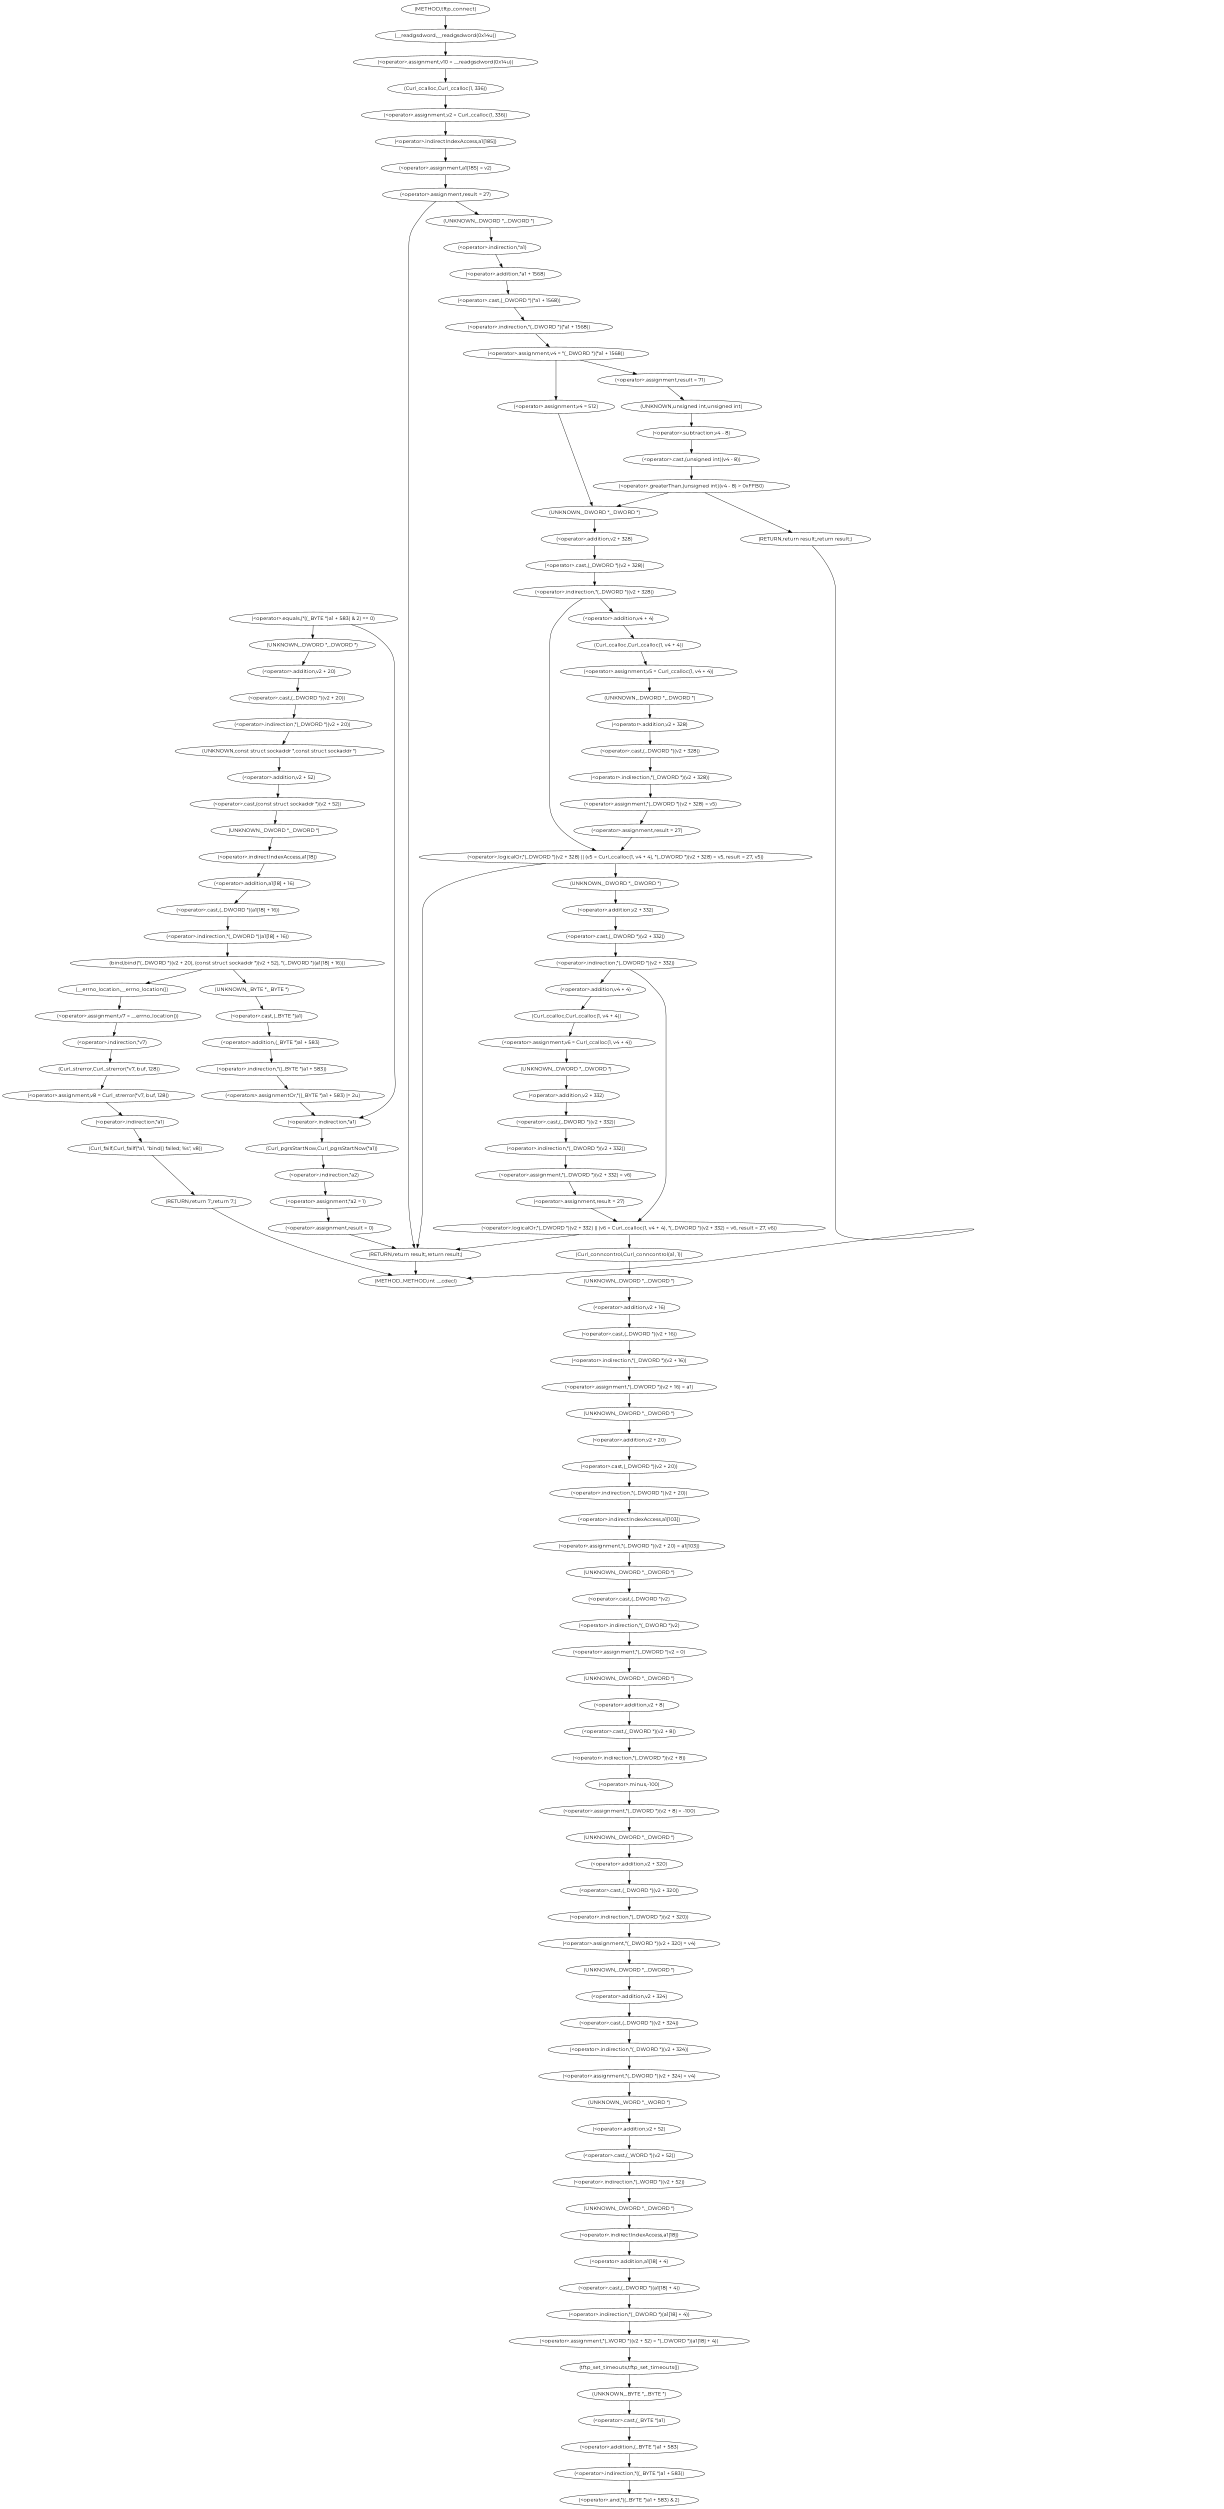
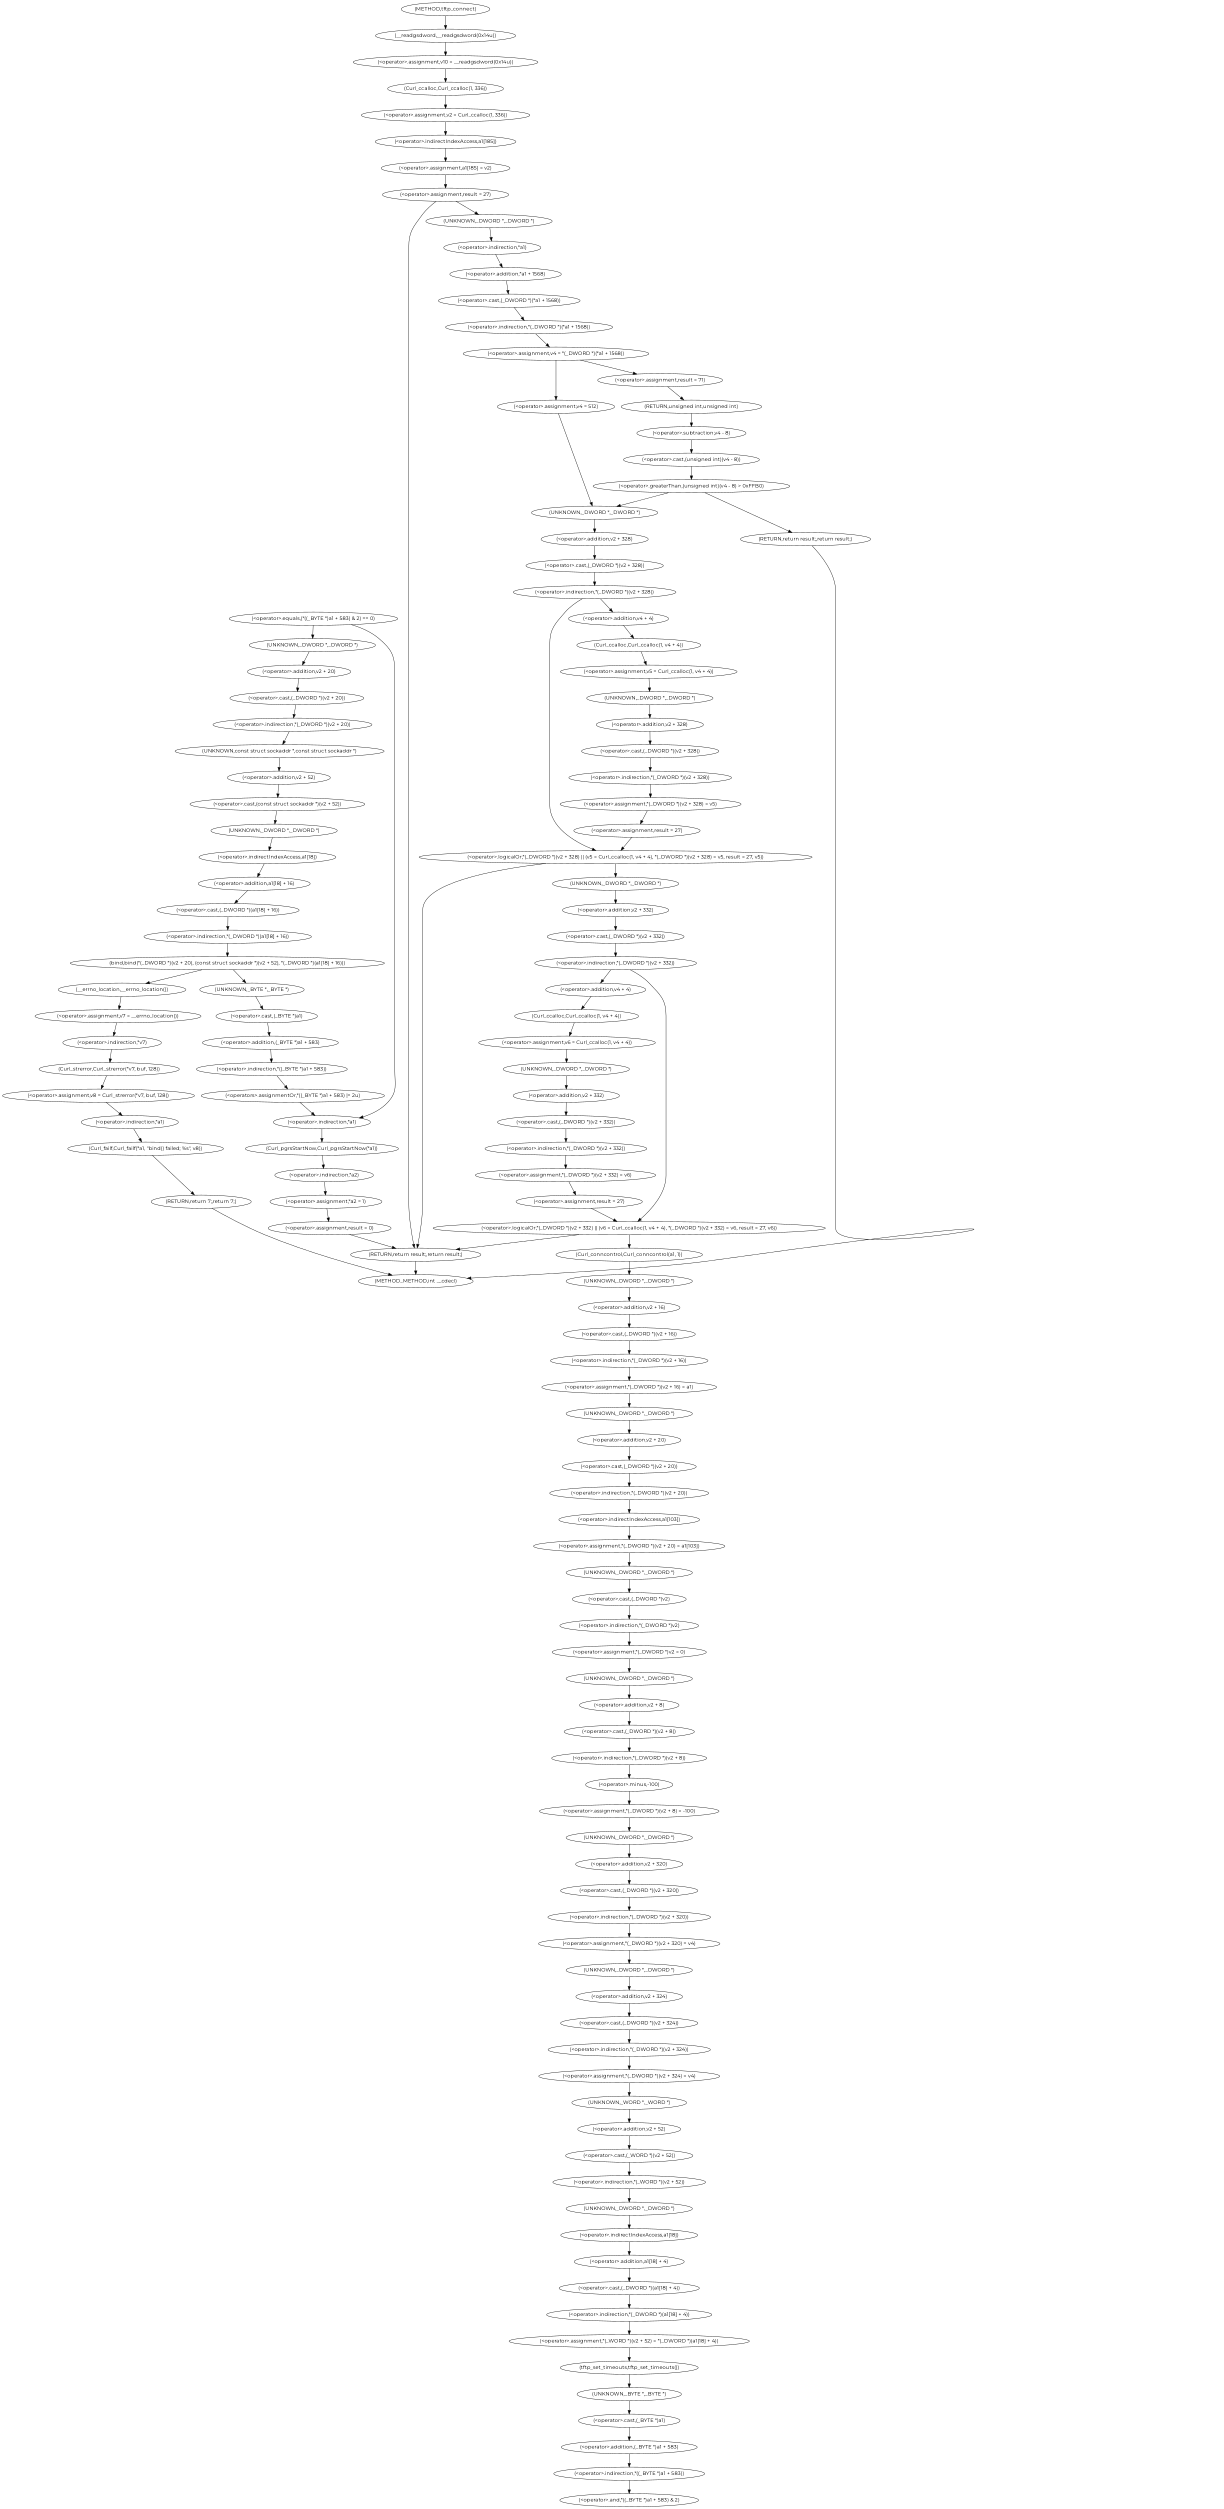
(691, 407) -> (691, 407)
